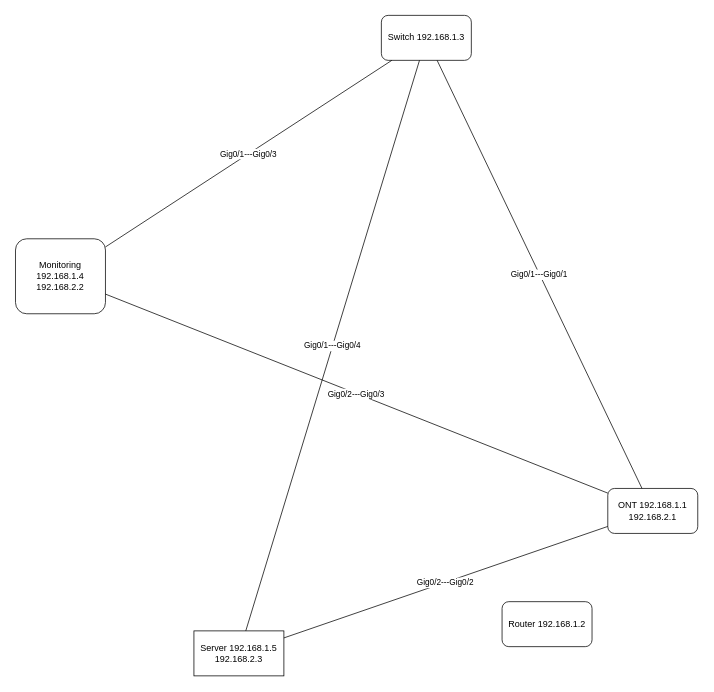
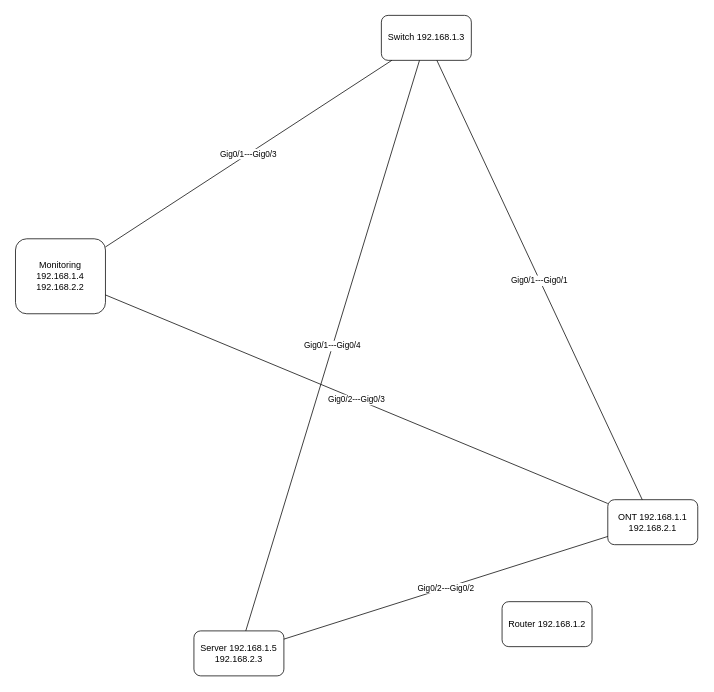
(653, 511) -> (653, 522)
(239, 654) -> (239, 654)
